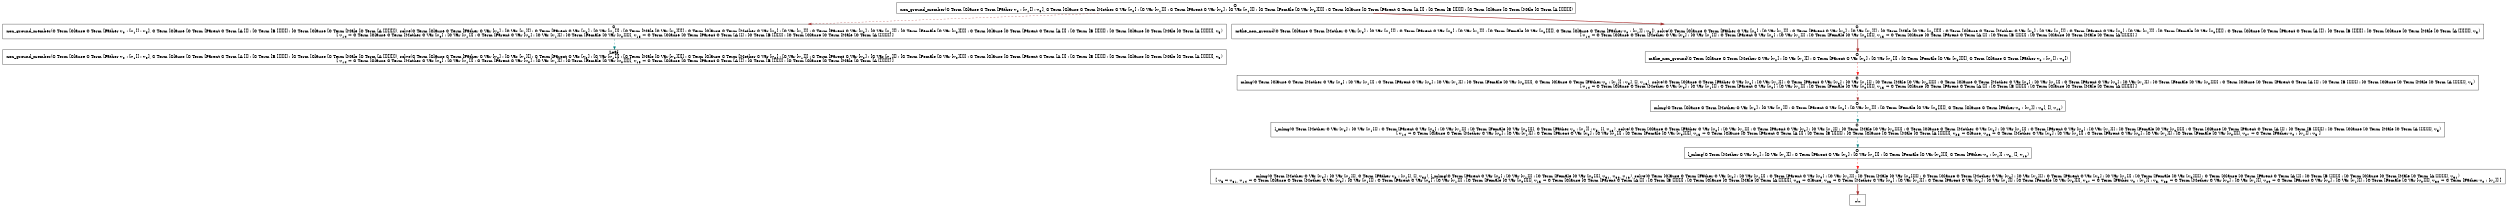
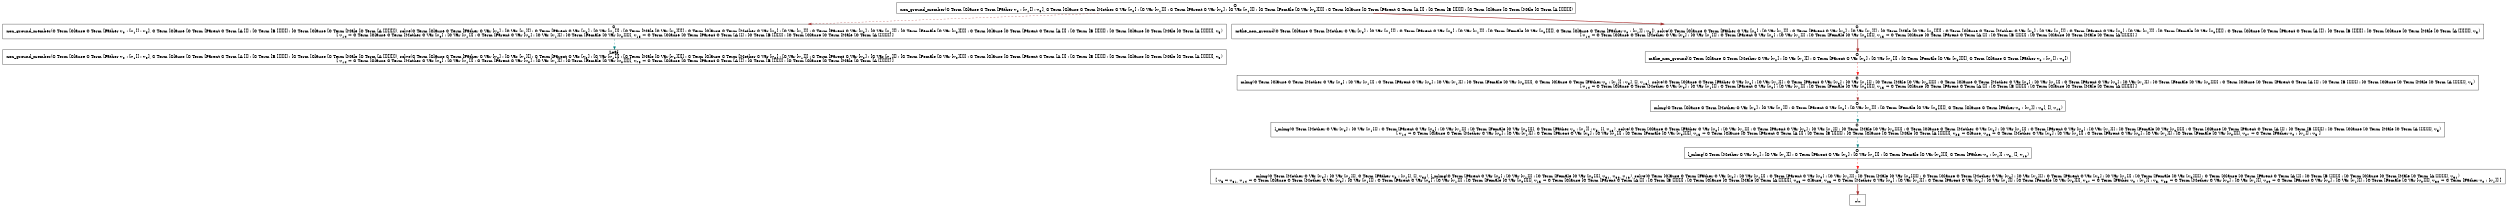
(639, 61) -> (639, 61)
